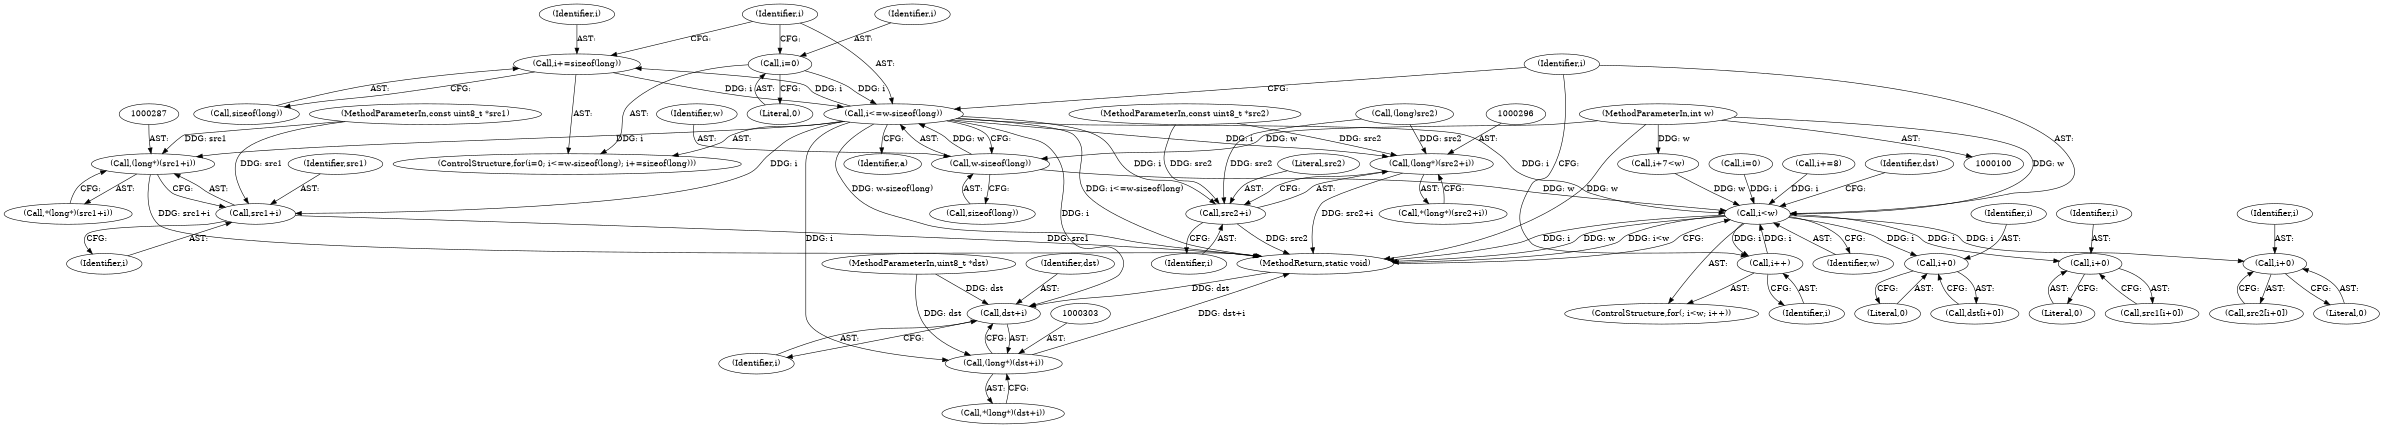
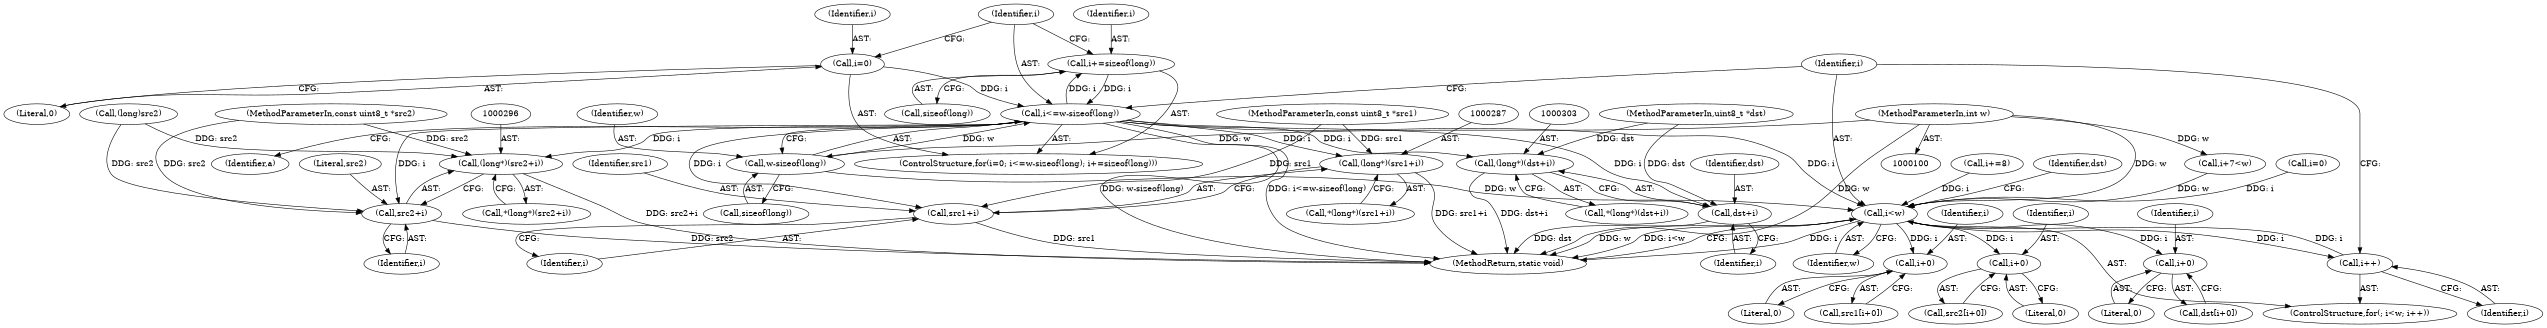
(1153, 291) -> (1610, 226)
